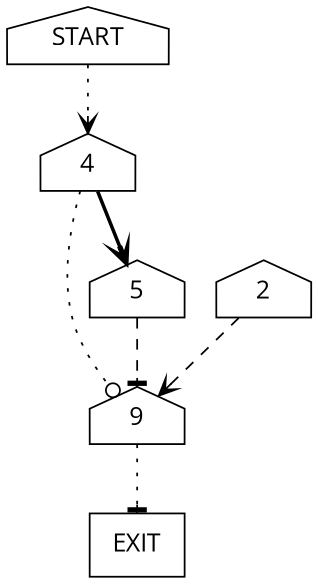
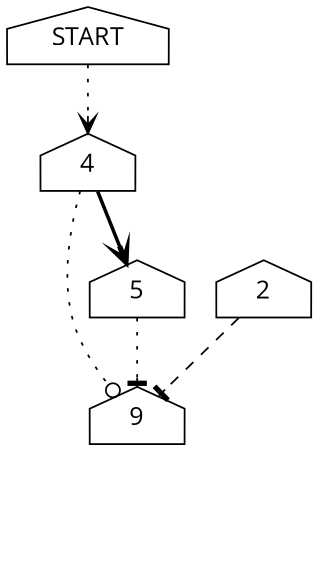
(137, 348) -> (137, 348)
(202, 354) -> (202, 354)
(137, 545) -> none
